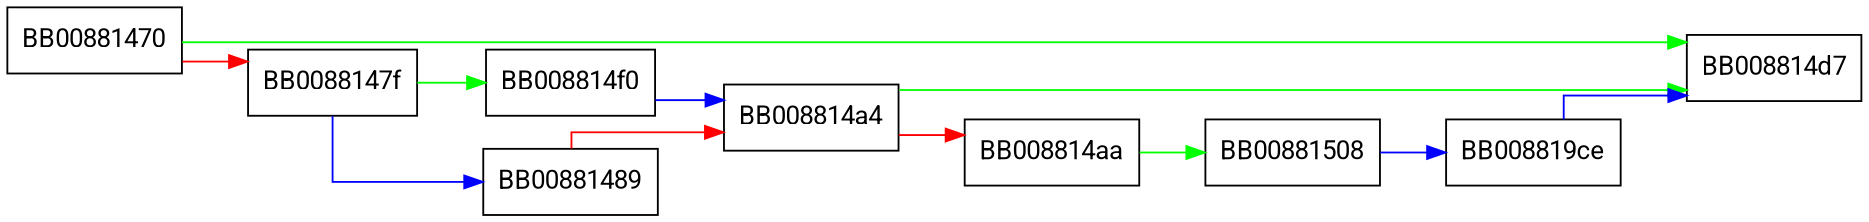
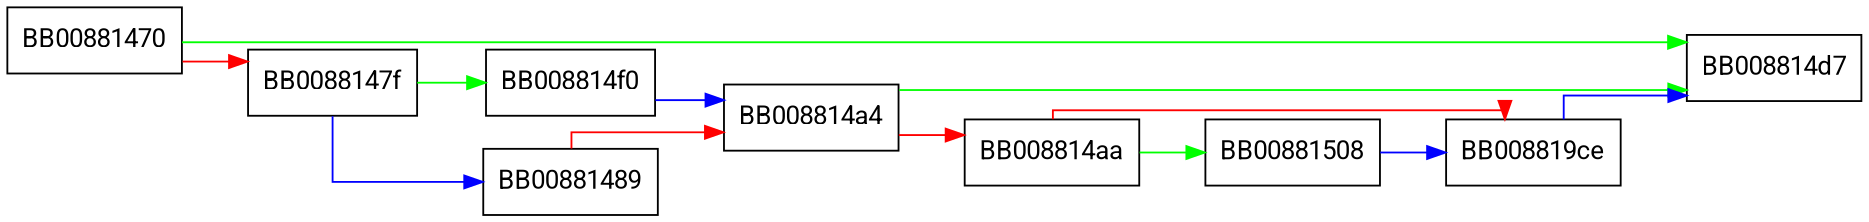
none -> (1275, 110)
